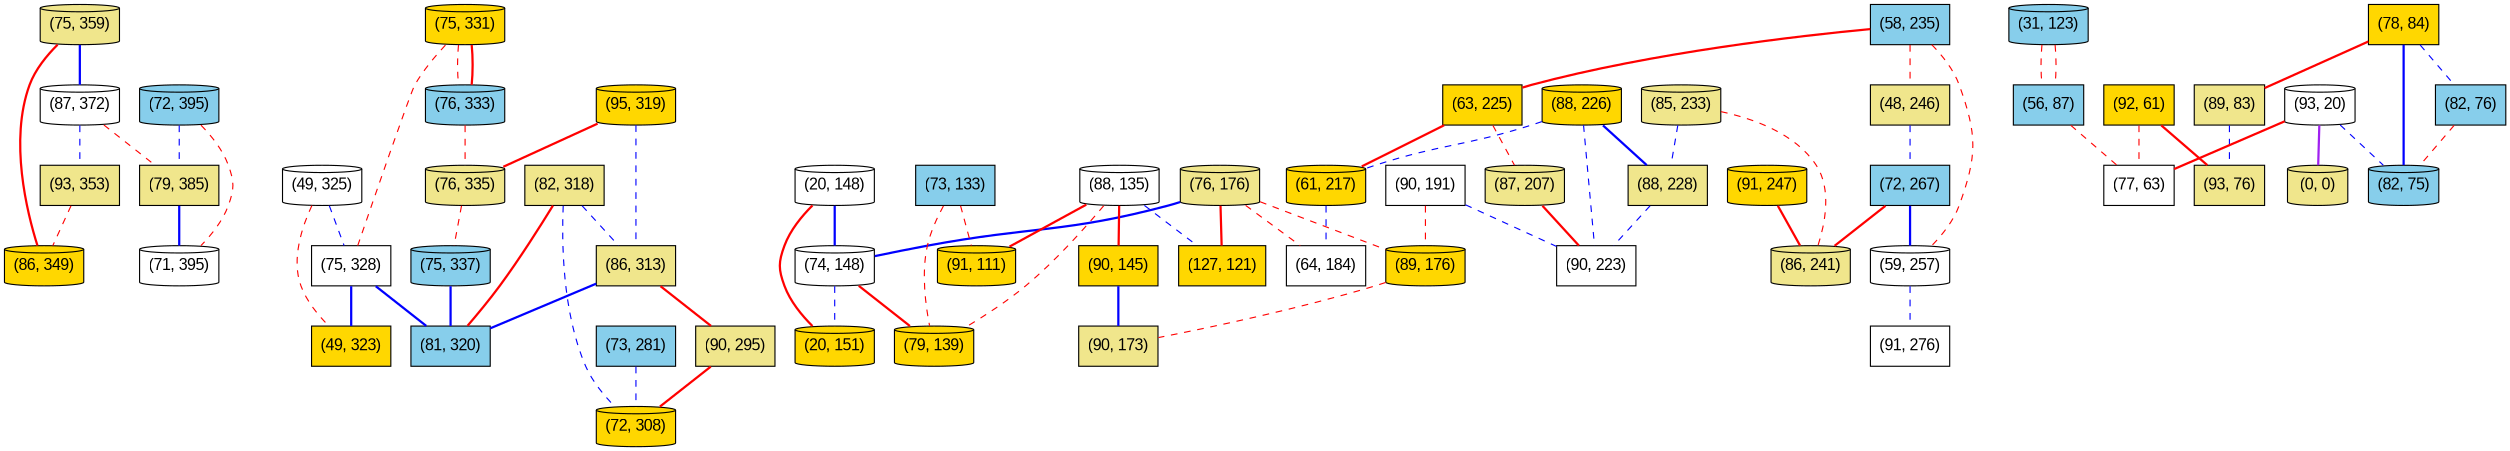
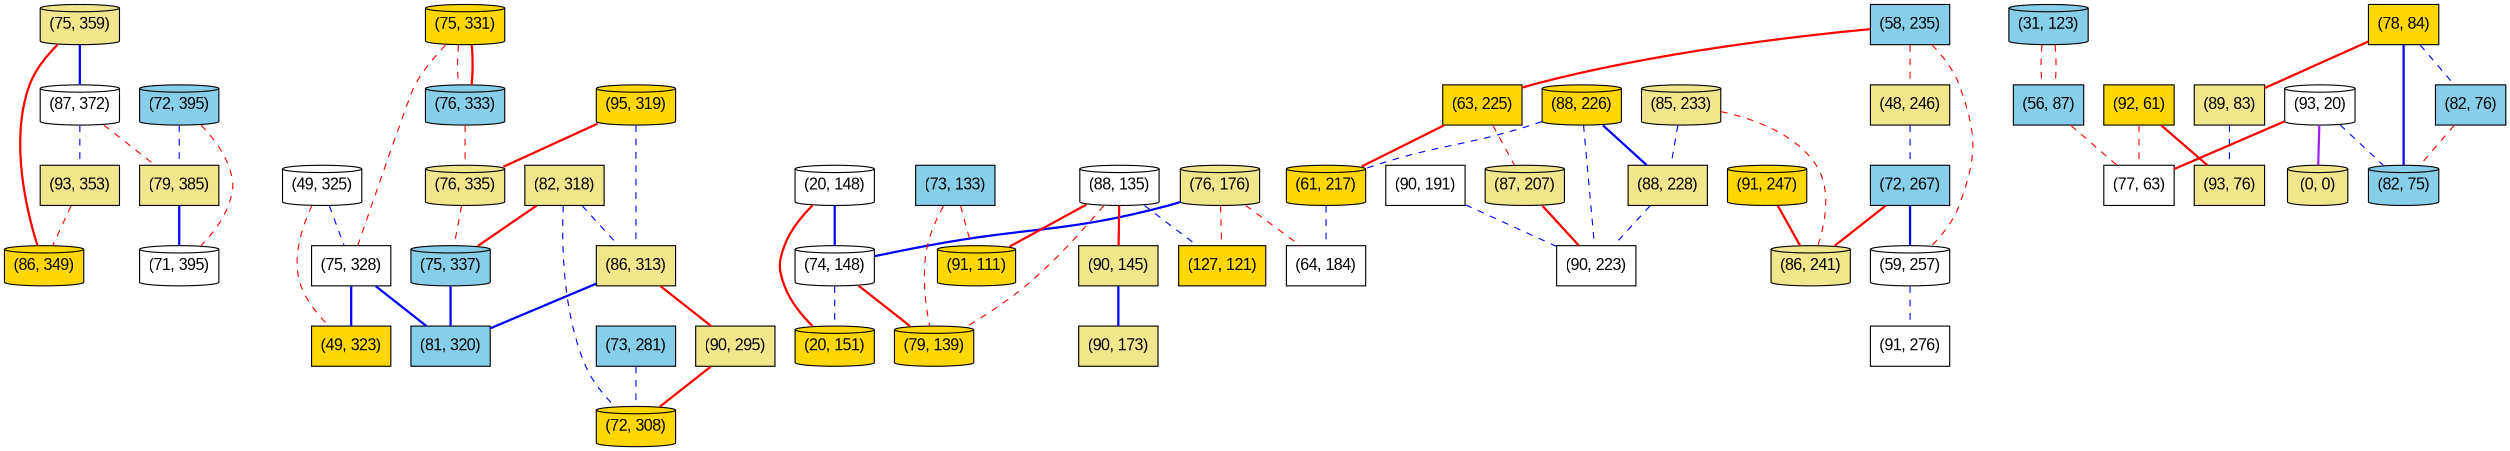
(1221, 226) -> (1221, 226)
(1118, 266) -> (1118, 266)
(1425, 266) -> none
(513, 268) -> (507, 226)
